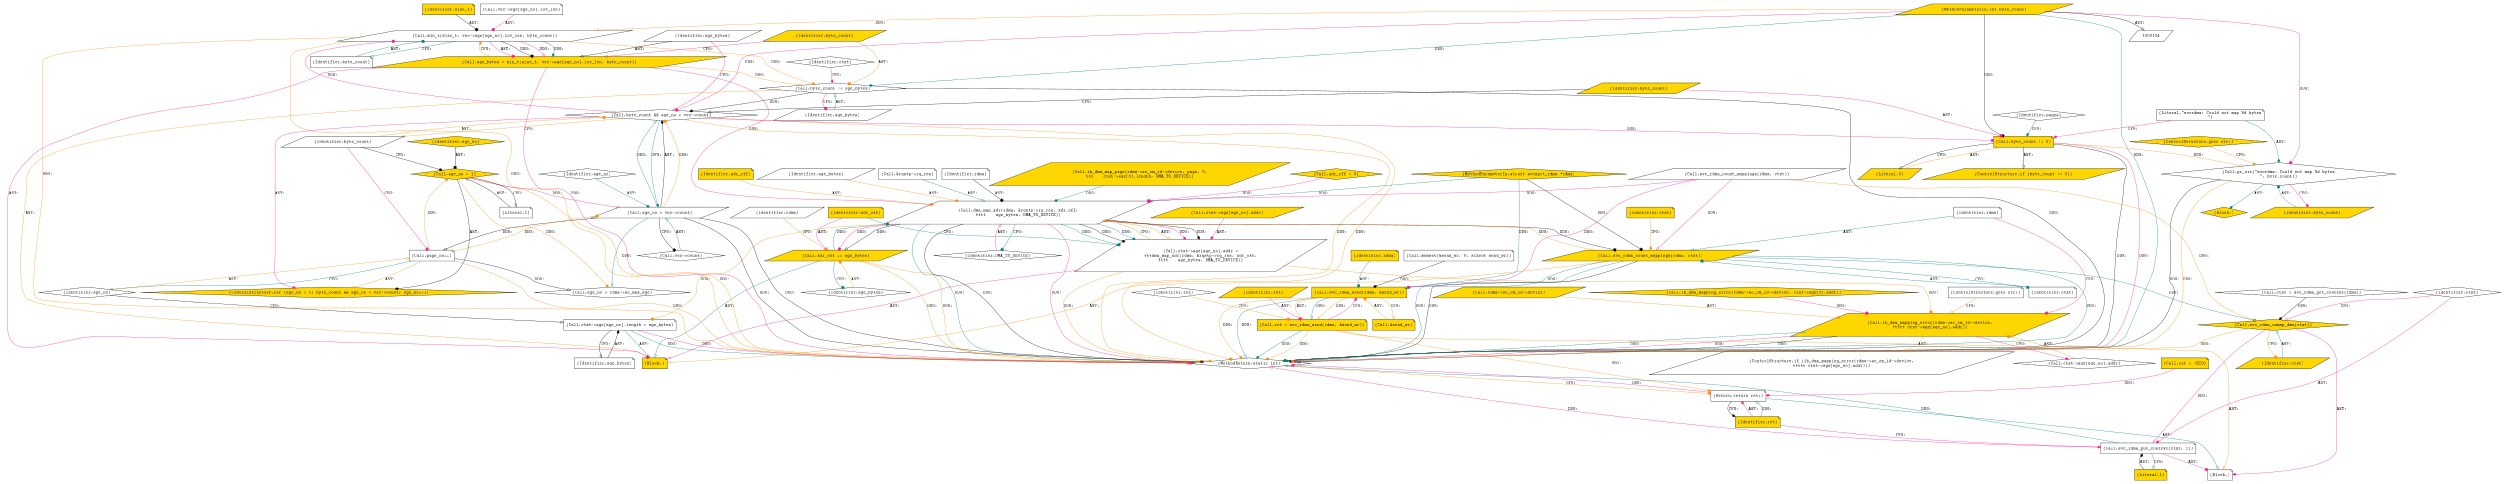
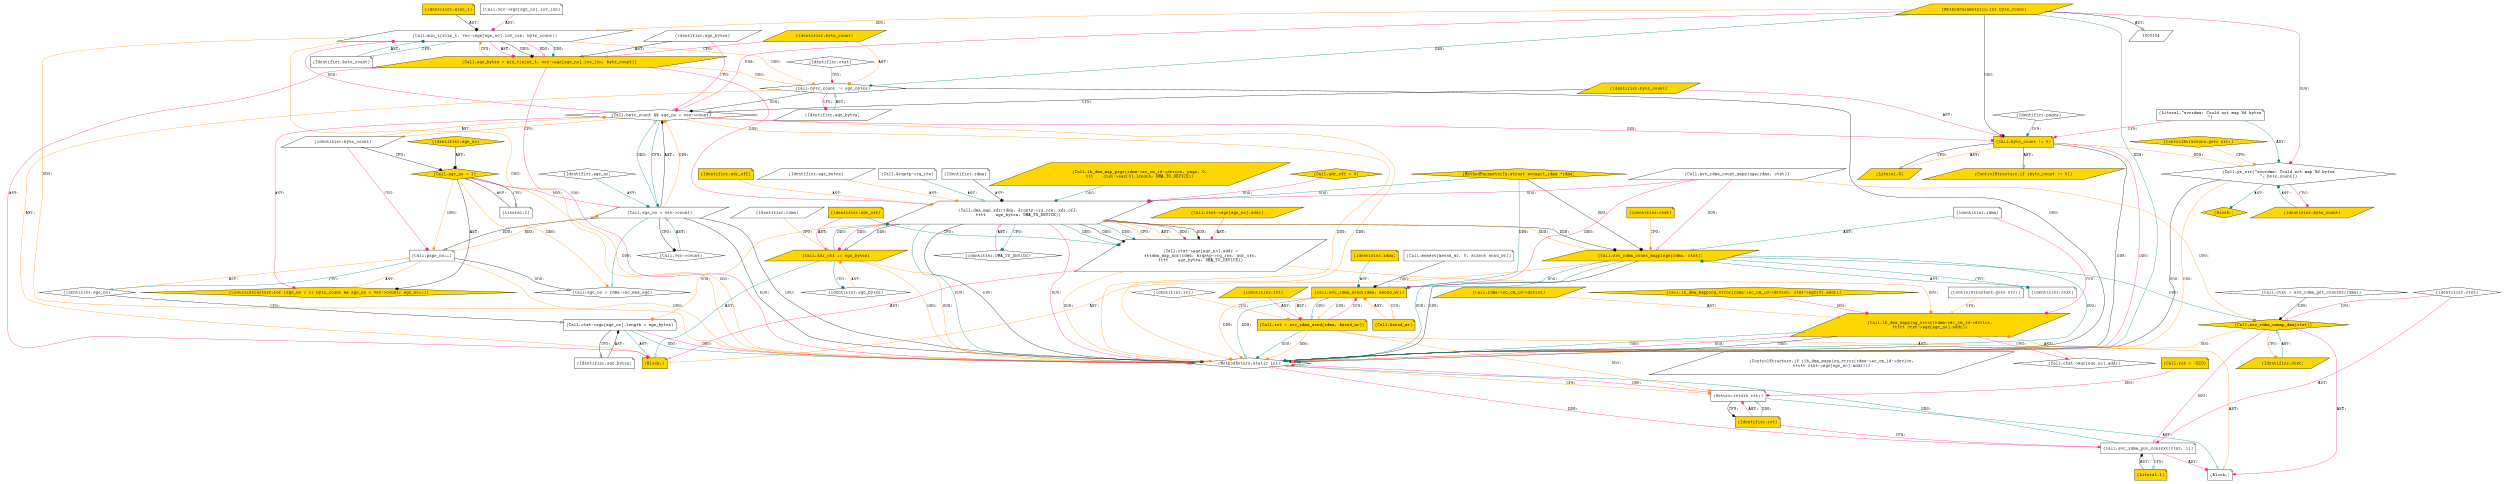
(425, 212) -> (444, 213)
